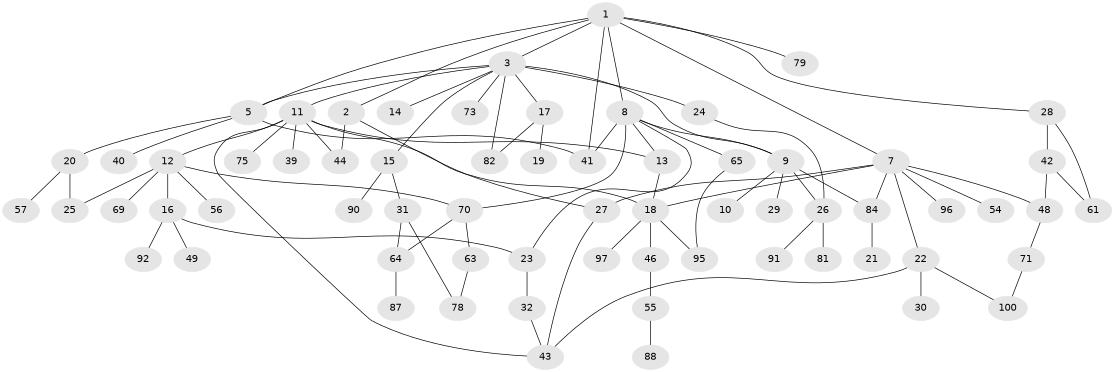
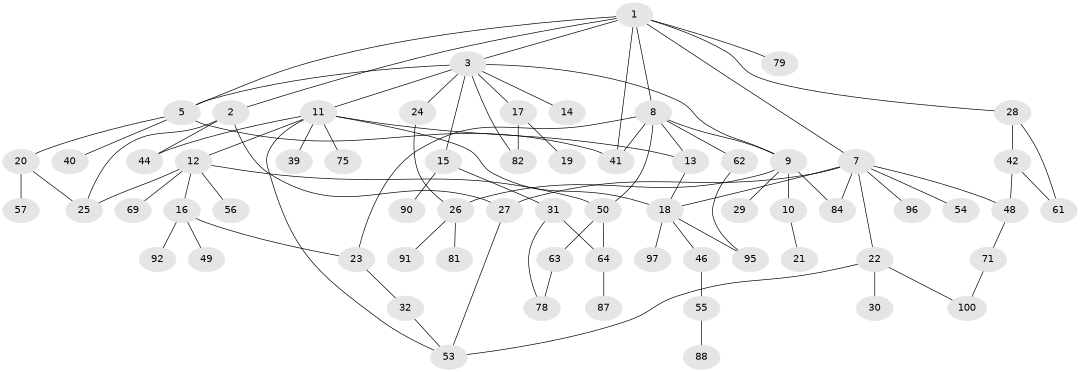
(470, 113) -> none
none -> (139, 139)
(737, 162) -> (740, 162)
(465, 211) -> (603, 211)
(872, 235) -> (794, 235)
(545, 357) -> (449, 357)
